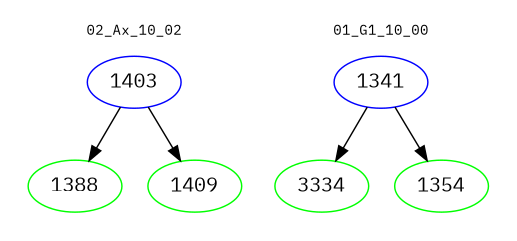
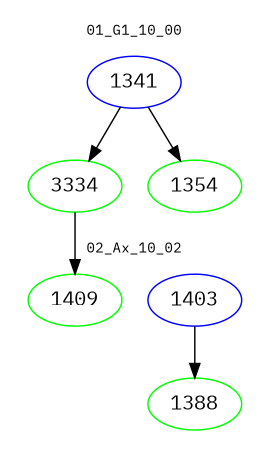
(161, 128) -> (75, 244)
